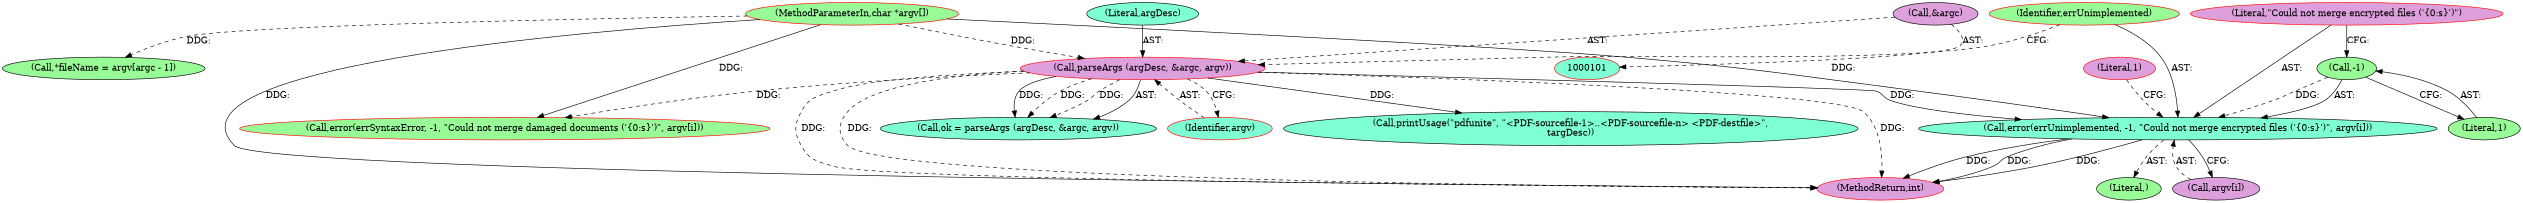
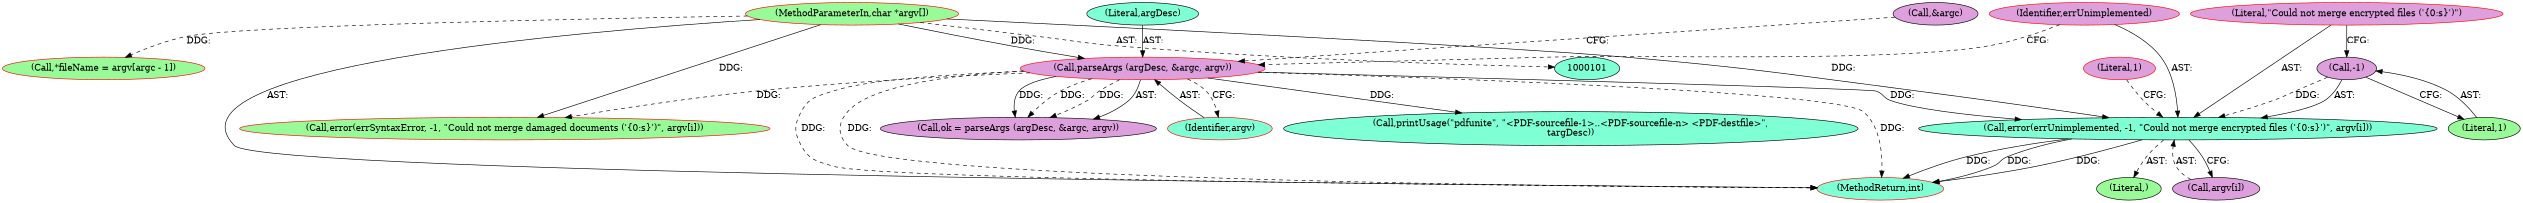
(2084, 14) -> (2084, 14)
(1599, 41) -> (1599, 41)
(988, 42) -> (988, 42)
(1807, 61) -> (1234, 54)
(104, 68) -> (104, 68)
(1587, 68) -> (1587, 68)
(2347, 68) -> (2347, 68)
(279, 96) -> (279, 96)
(1181, 102) -> (1181, 102)
(1018, 129) -> (1018, 129)
(1880, 189) -> (1880, 189)
